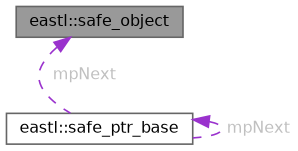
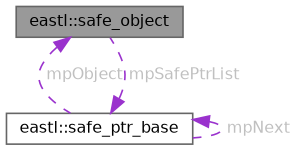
none -> (124, 67)
(83, 75) -> (83, 75)
